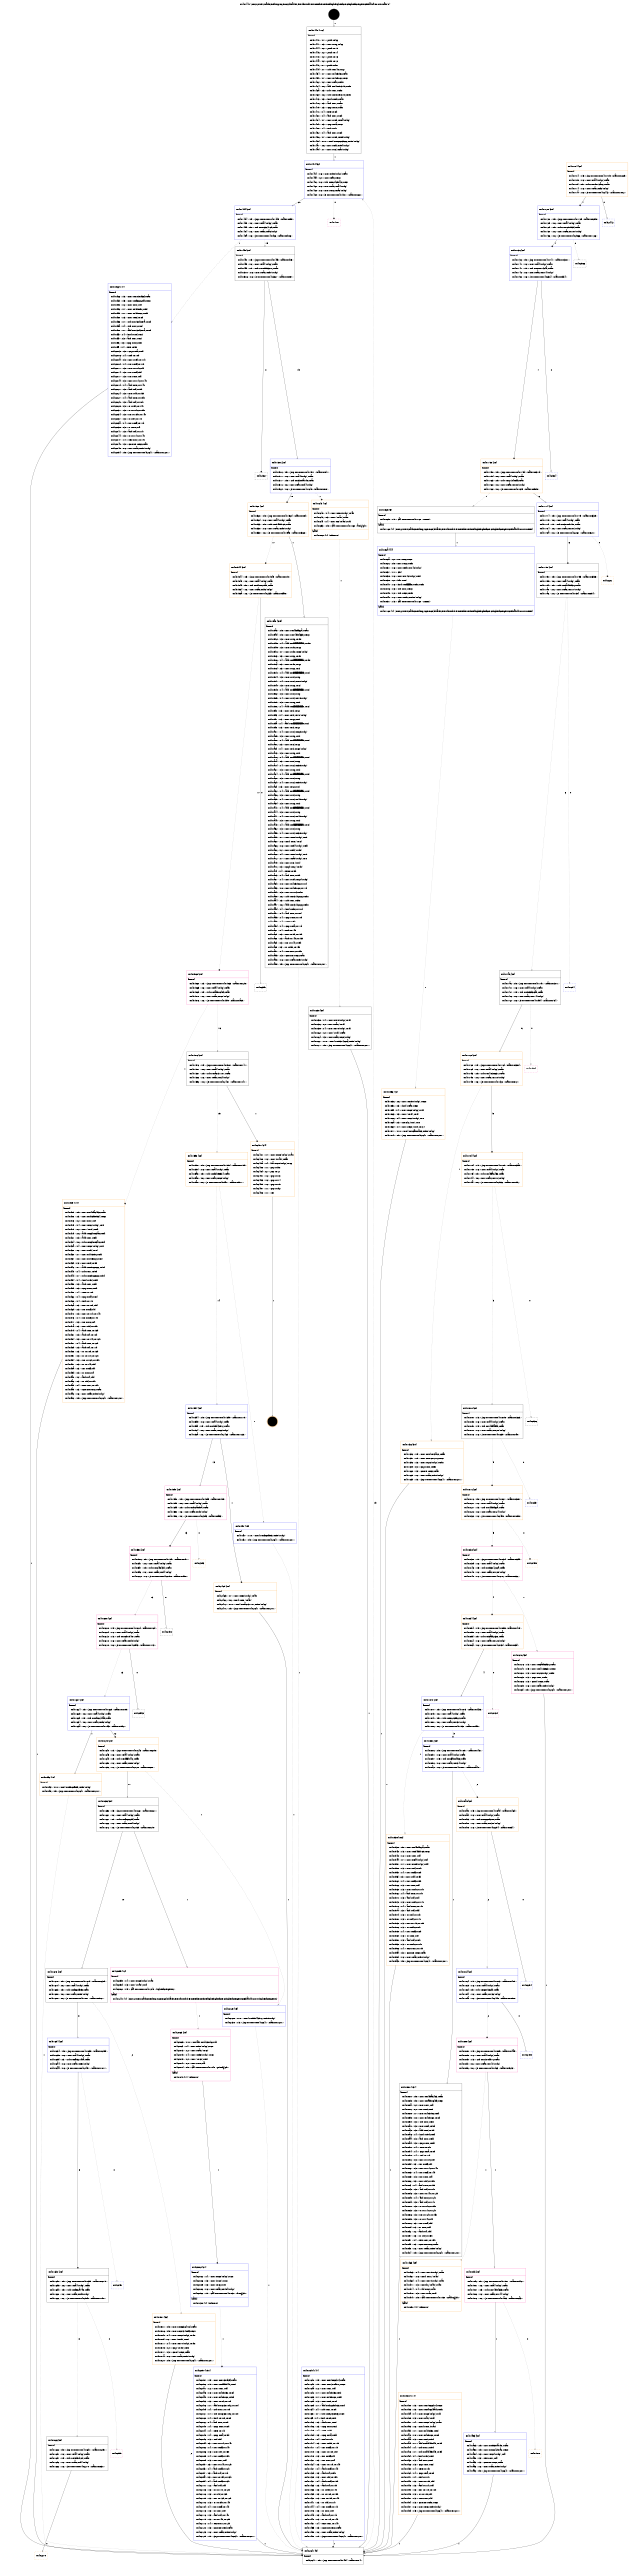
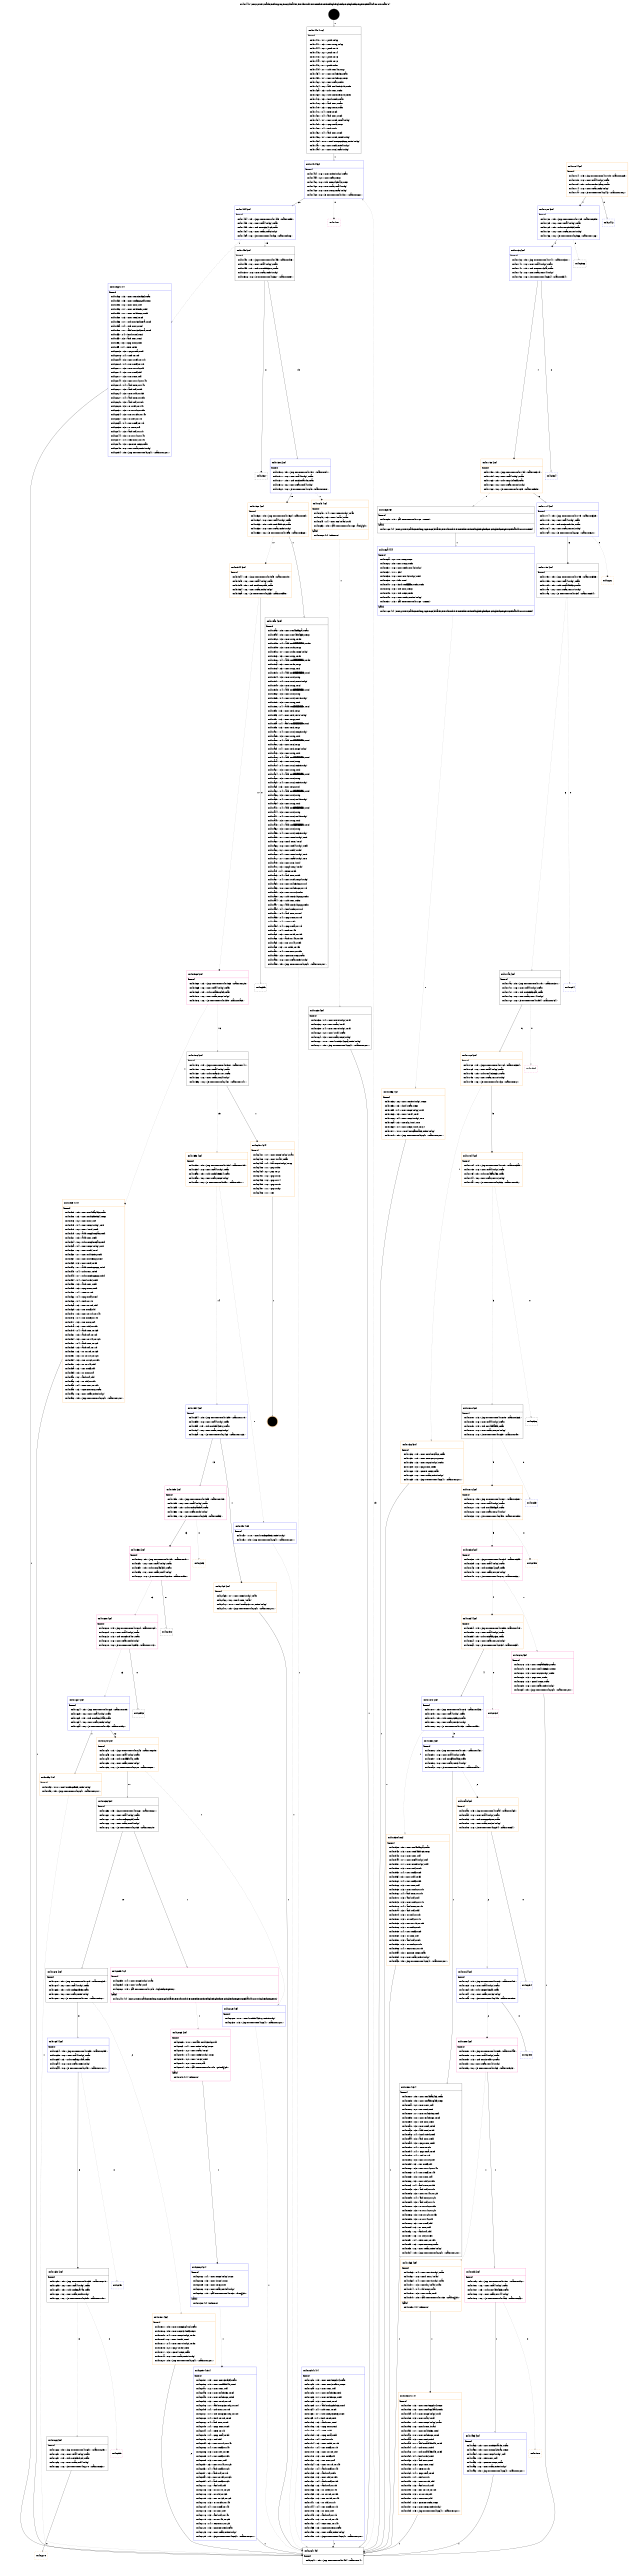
none -> (431, 2351)
